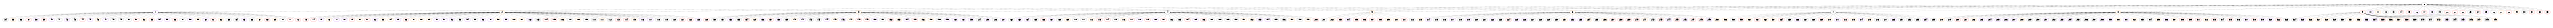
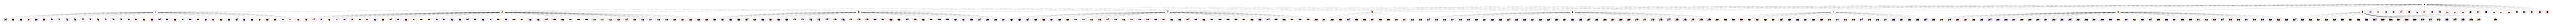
(2487, 20) -> none
